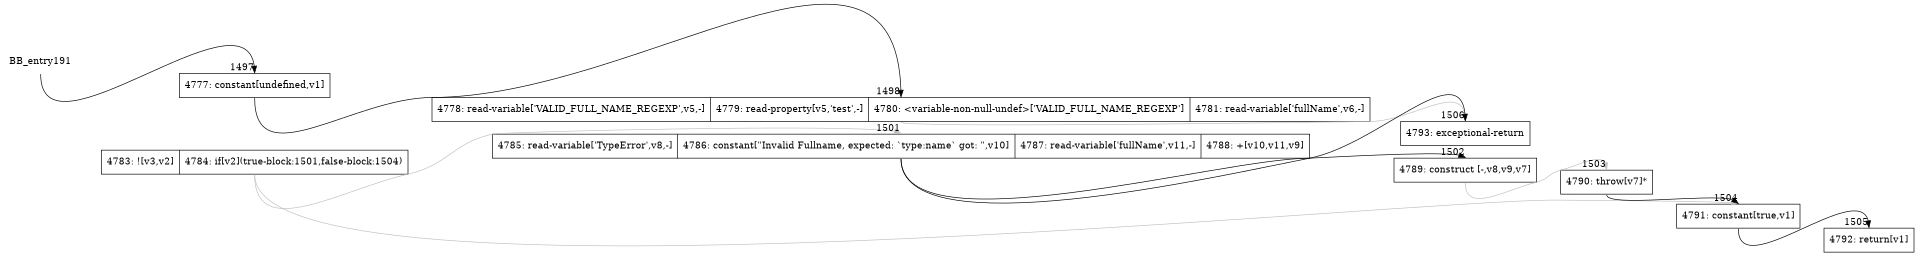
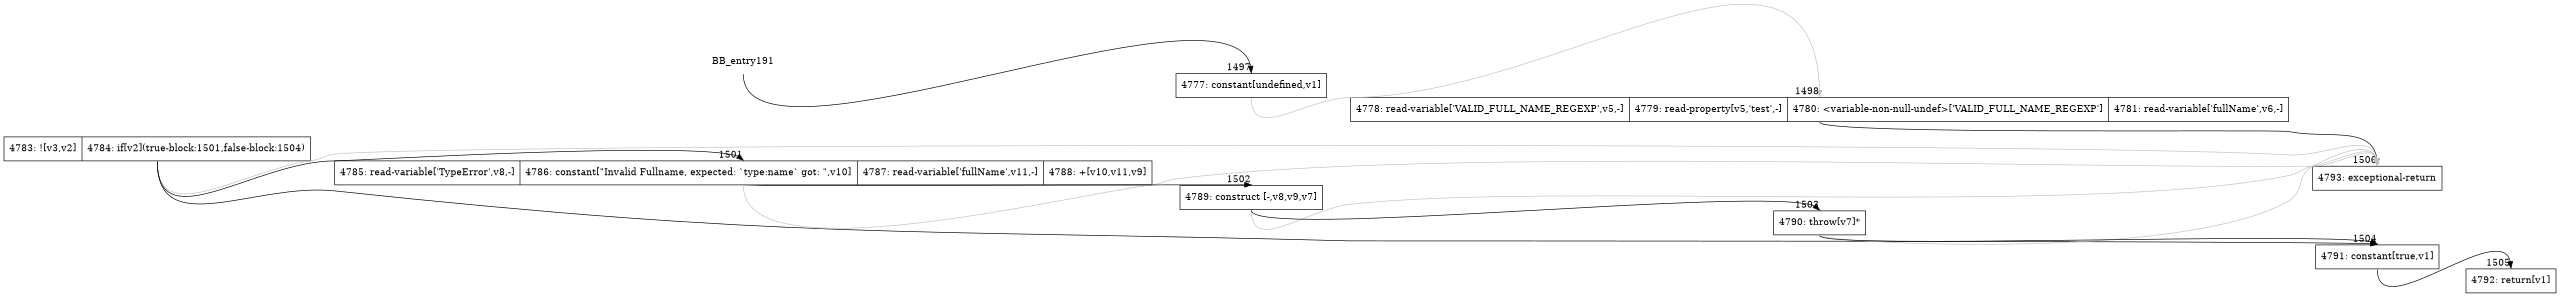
(594, 68) -> (1555, 54)
(1187, 124) -> (2104, 131)
(557, 132) -> (434, 156)
none -> (1258, 145)
(1187, 182) -> (1551, 162)
(1532, 183) -> (1532, 210)
none -> (1810, 197)
(985, 234) -> (1249, 239)
none -> (2158, 235)
